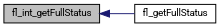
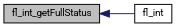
(175, 14) -> (153, 14)
